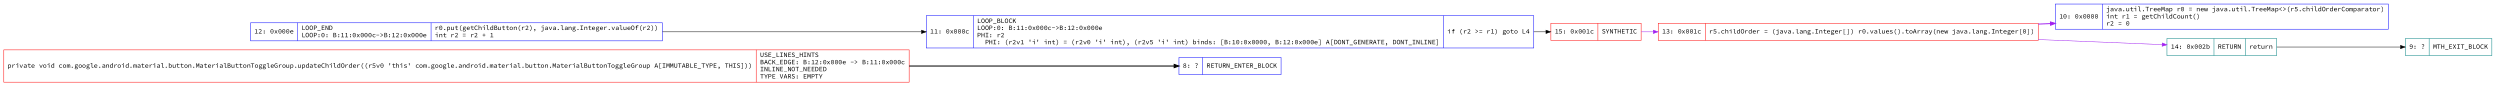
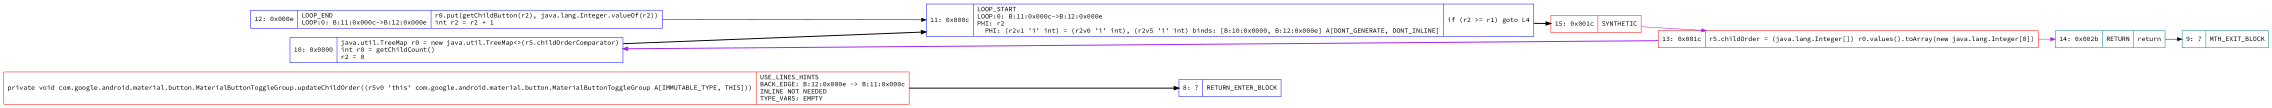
(2153, 16) -> (388, 50)
(997, 21) -> (997, 9)
(1540, 32) -> (1540, 23)
none -> (772, 38)
